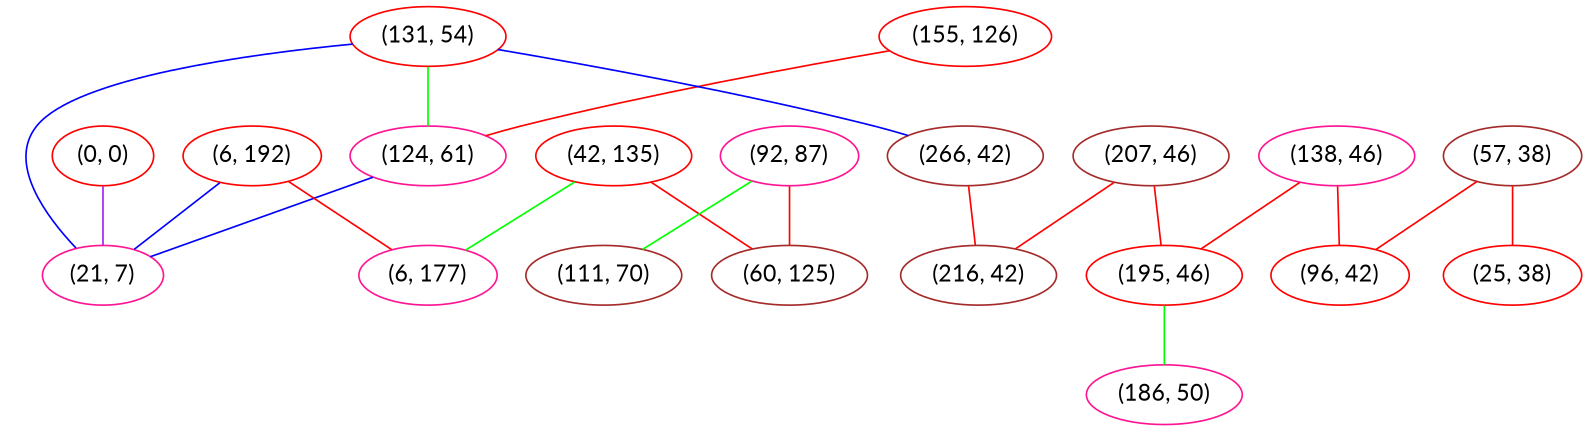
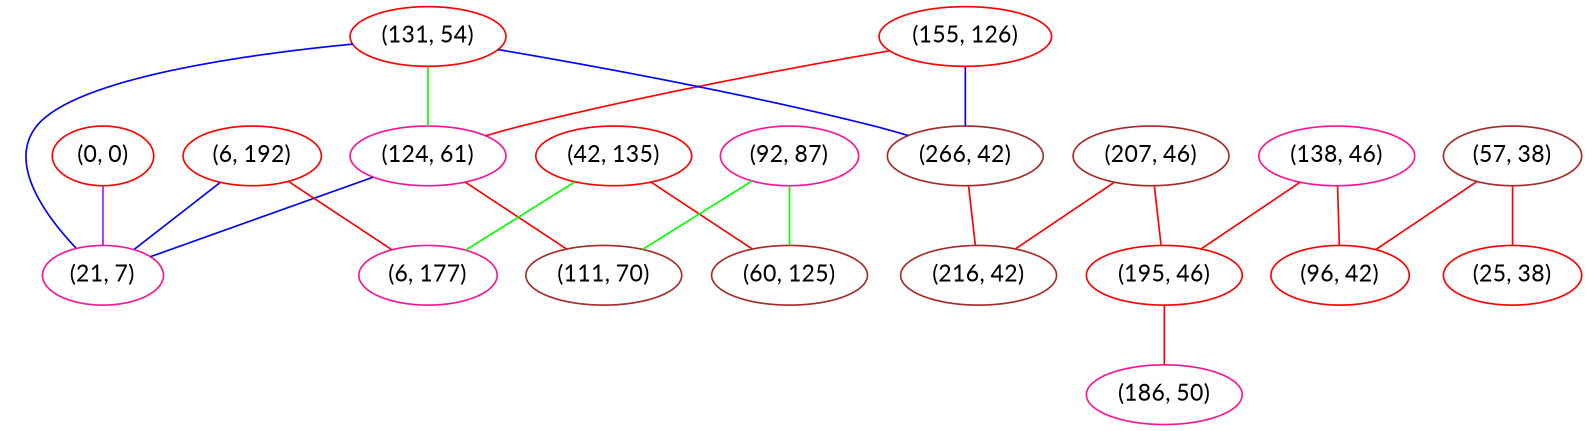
none -> (965, 96)
none -> (508, 211)
(790, 216) -> (790, 216)
(1164, 335) -> (1164, 335)
